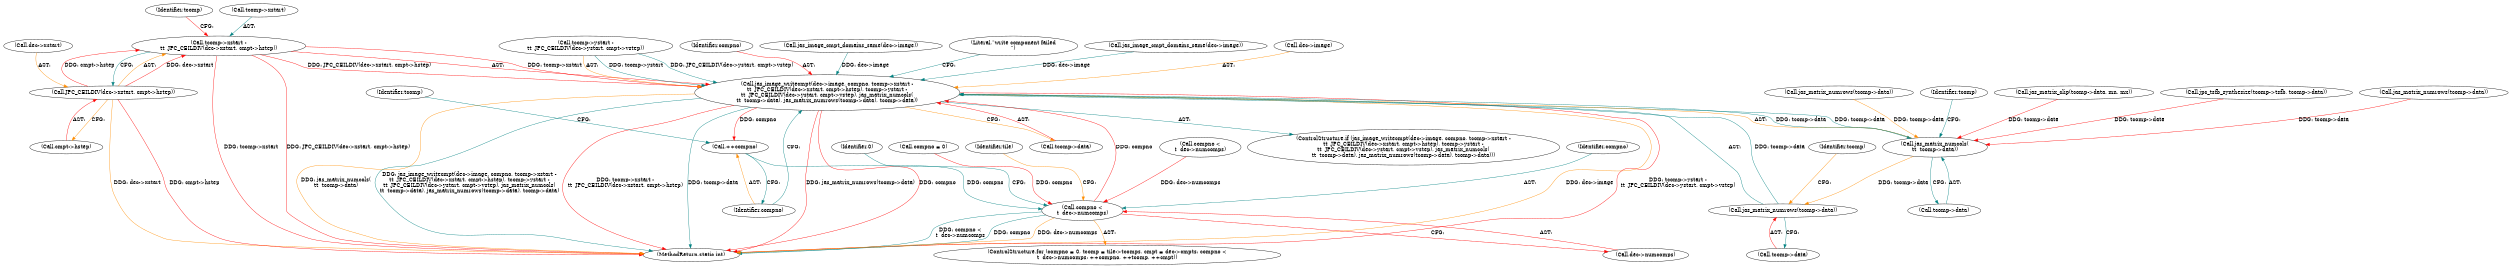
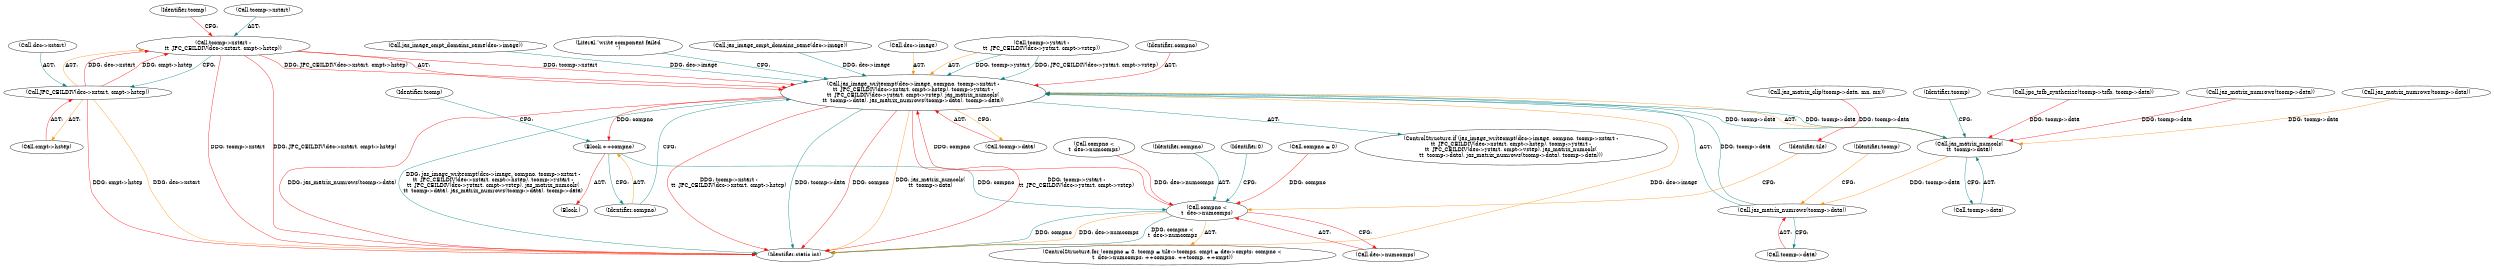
(44, 74) -> (46, 72)
(2010, 118) -> (1856, 124)
(99, 120) -> (76, 120)
(735, 147) -> (609, 147)
none -> (571, 211)
(691, 255) -> (795, 255)
